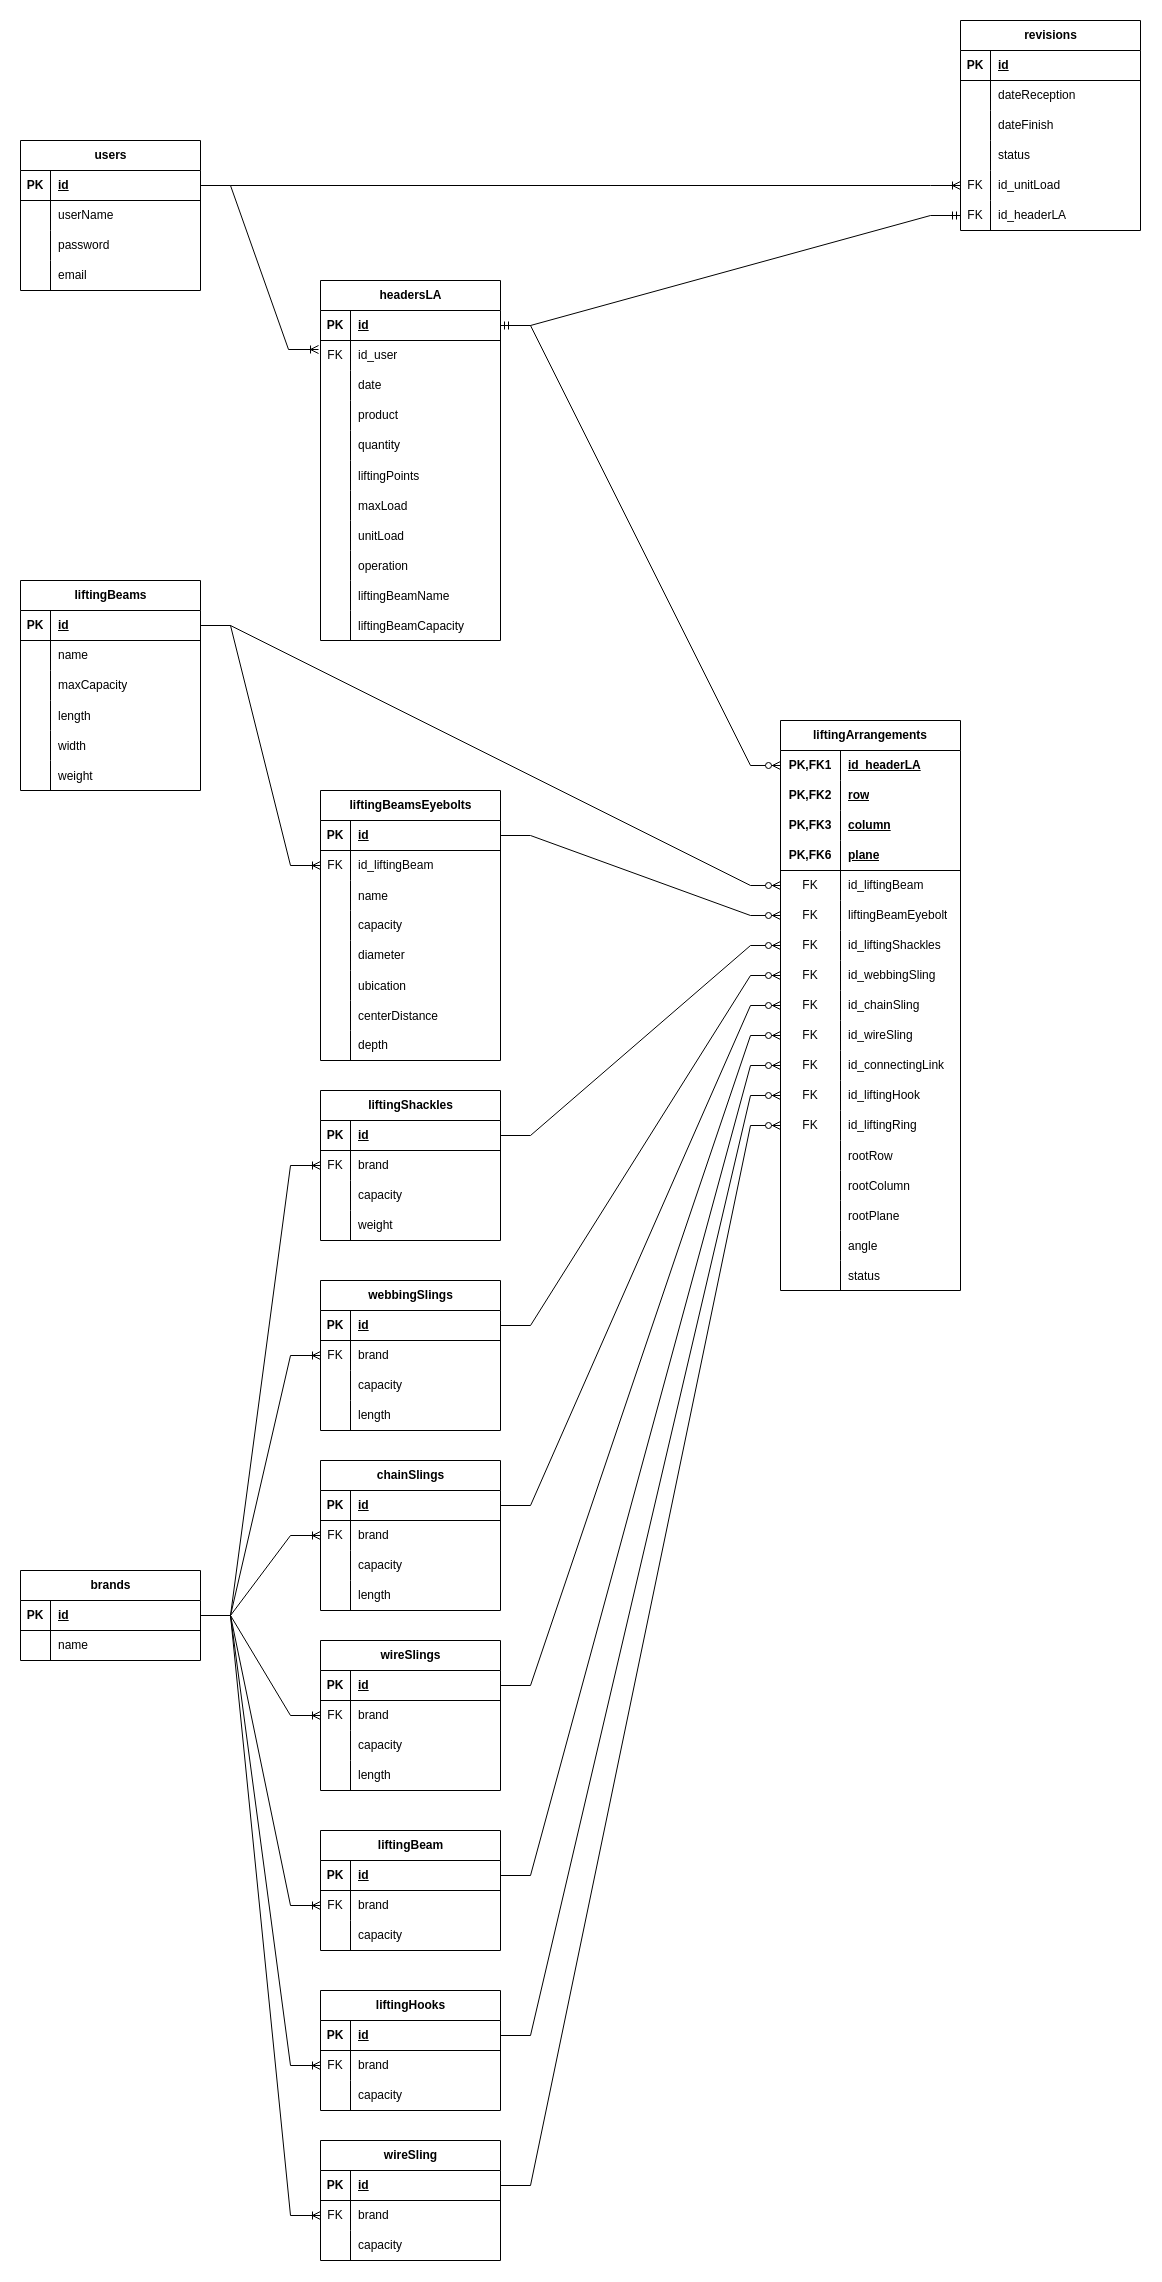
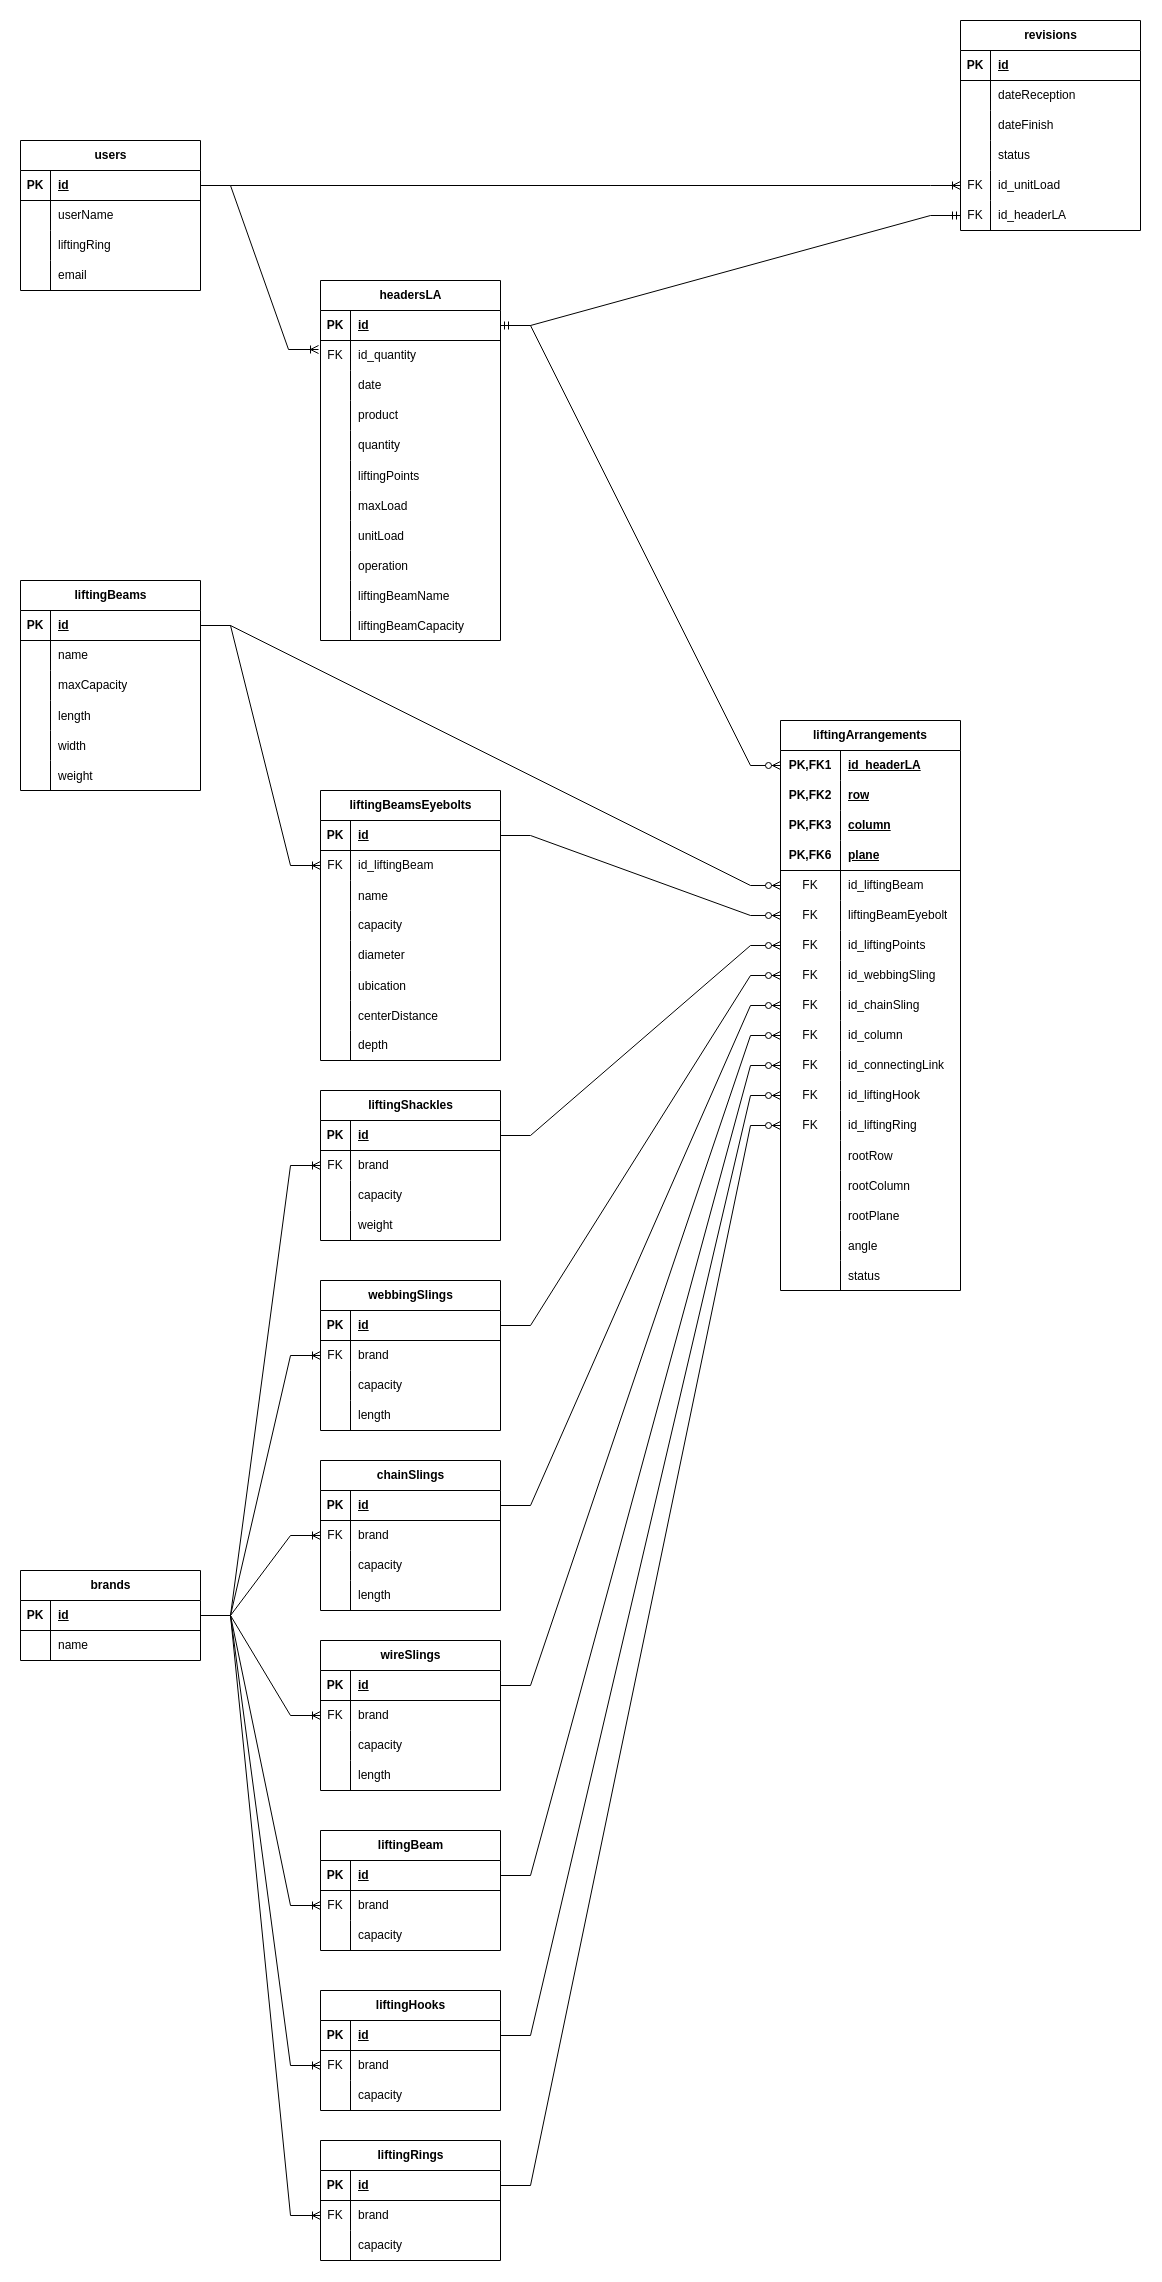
(85, 246) -> (89, 246)
(380, 356) -> (392, 356)
(901, 946) -> (894, 946)
(883, 1036) -> (876, 1036)
(411, 2156) -> (411, 2156)
